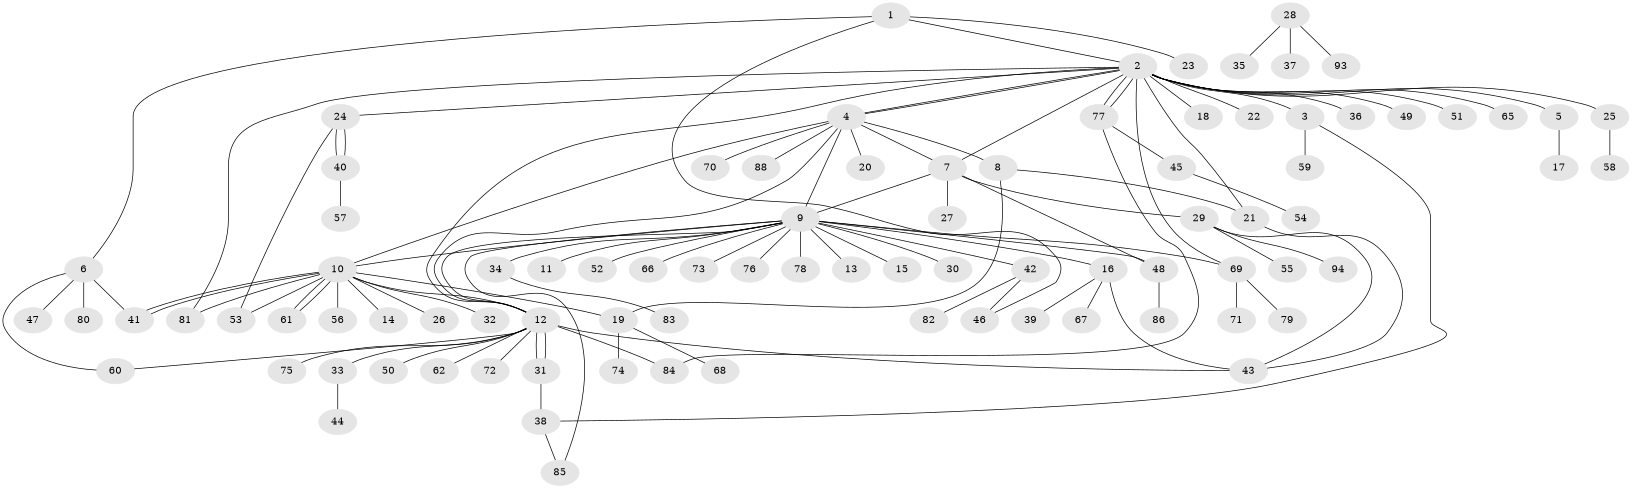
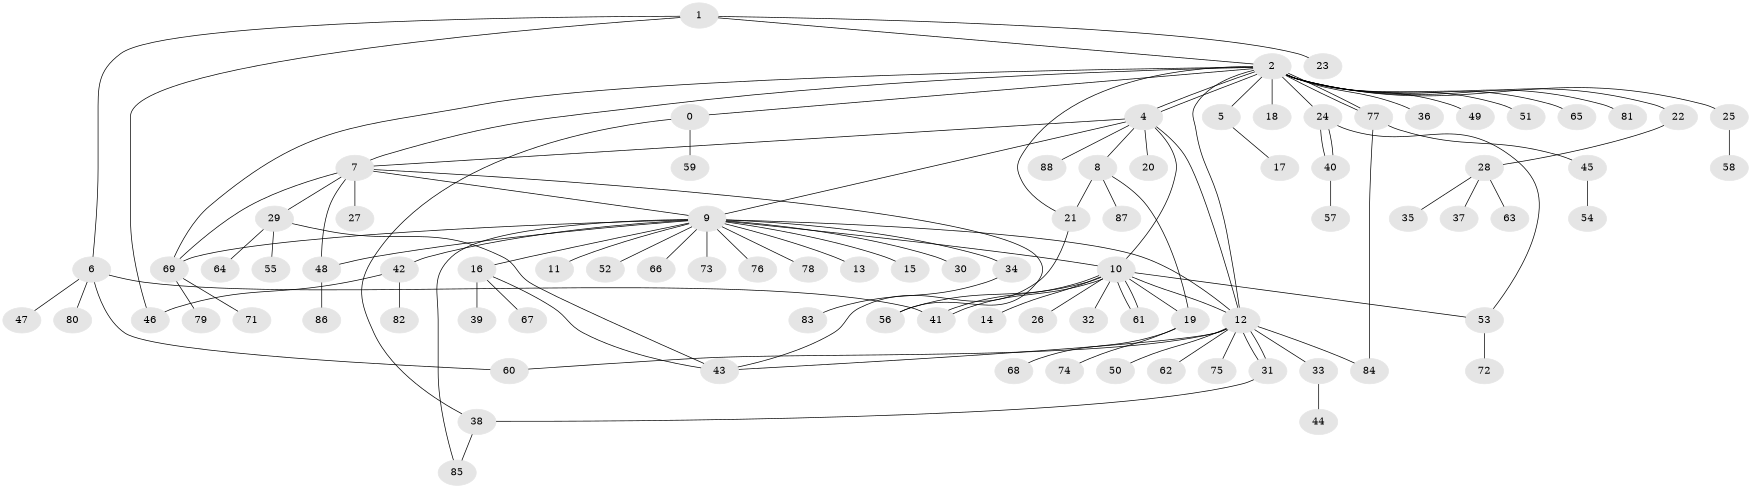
(1341, 66) -> (1510, 219)
(1305, 117) -> (690, 117)
none -> (1585, 149)
(710, 168) -> none
none -> (796, 203)
none -> (252, 204)
none -> (1122, 219)
(1338, 270) -> (220, 270)
(259, 291) -> none
(516, 346) -> (1484, 346)
